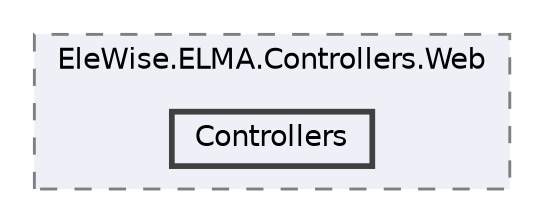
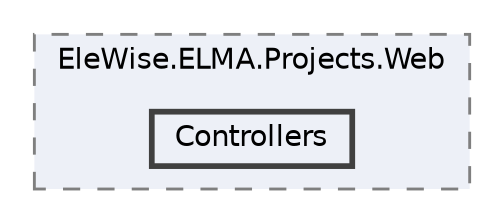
(272, 62) -> (252, 62)
